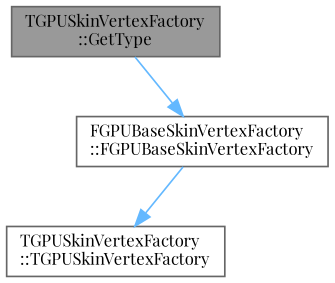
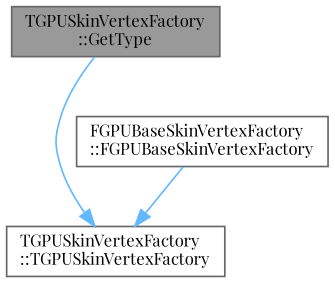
(154, 80) -> (57, 133)
